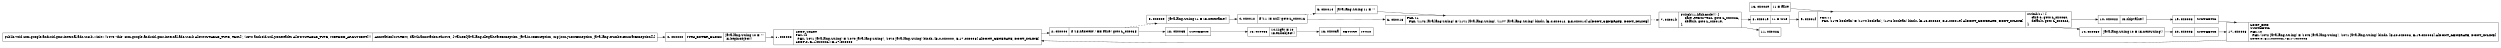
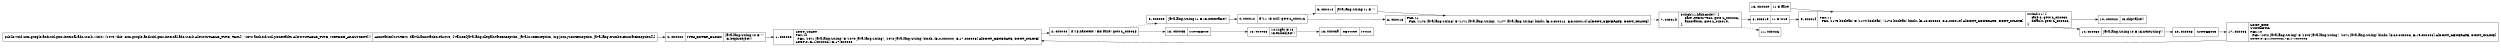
(2196, 19) -> none
(1702, 22) -> (1705, 22)
(1749, 28) -> (1749, 28)
